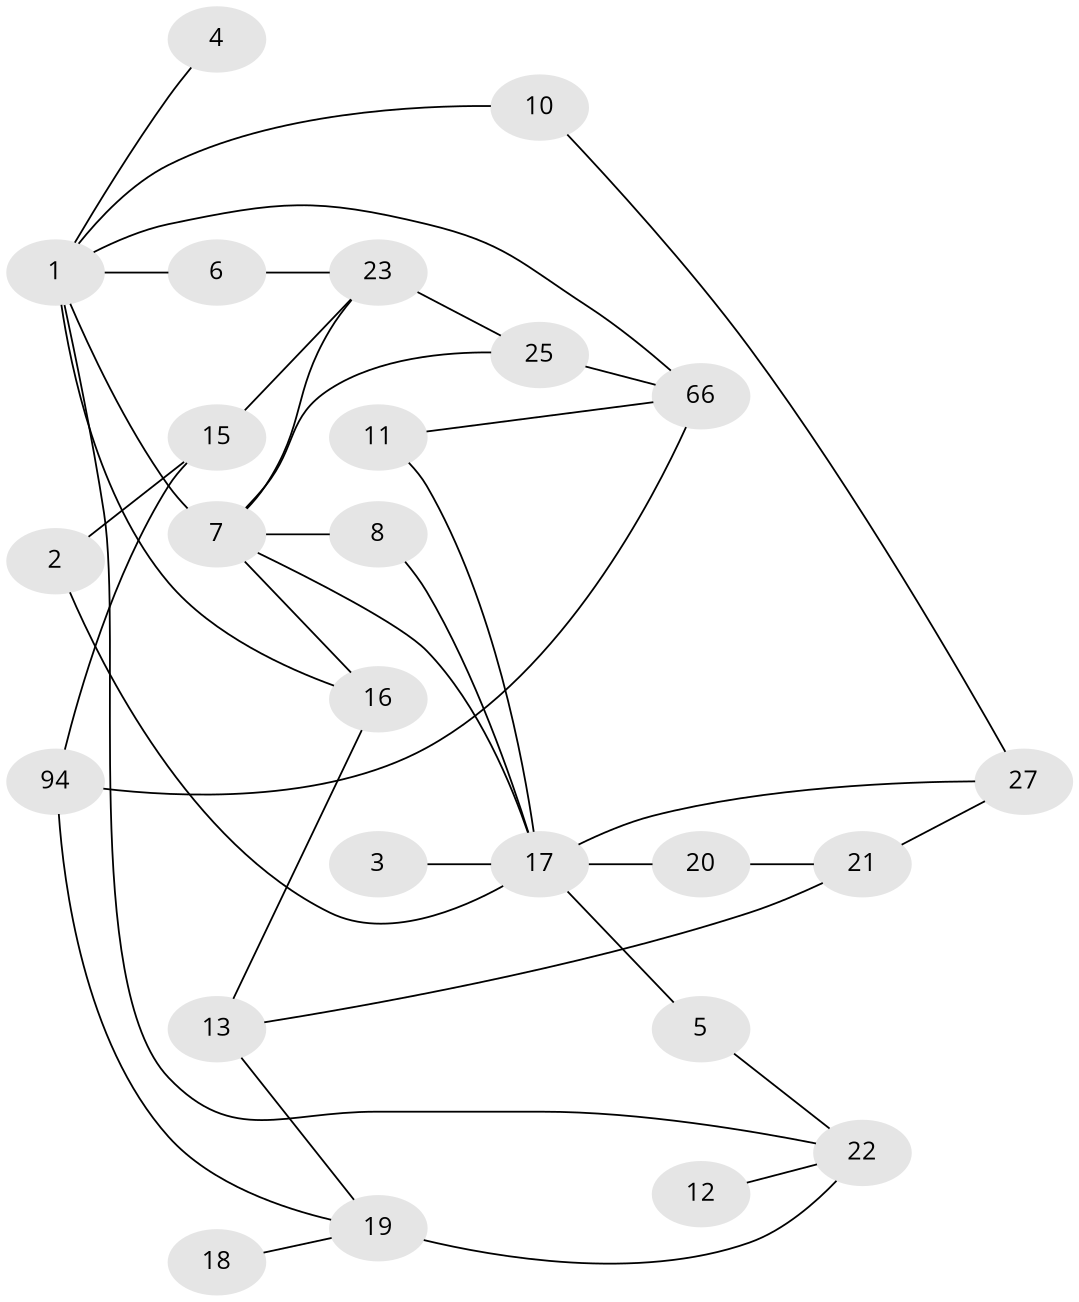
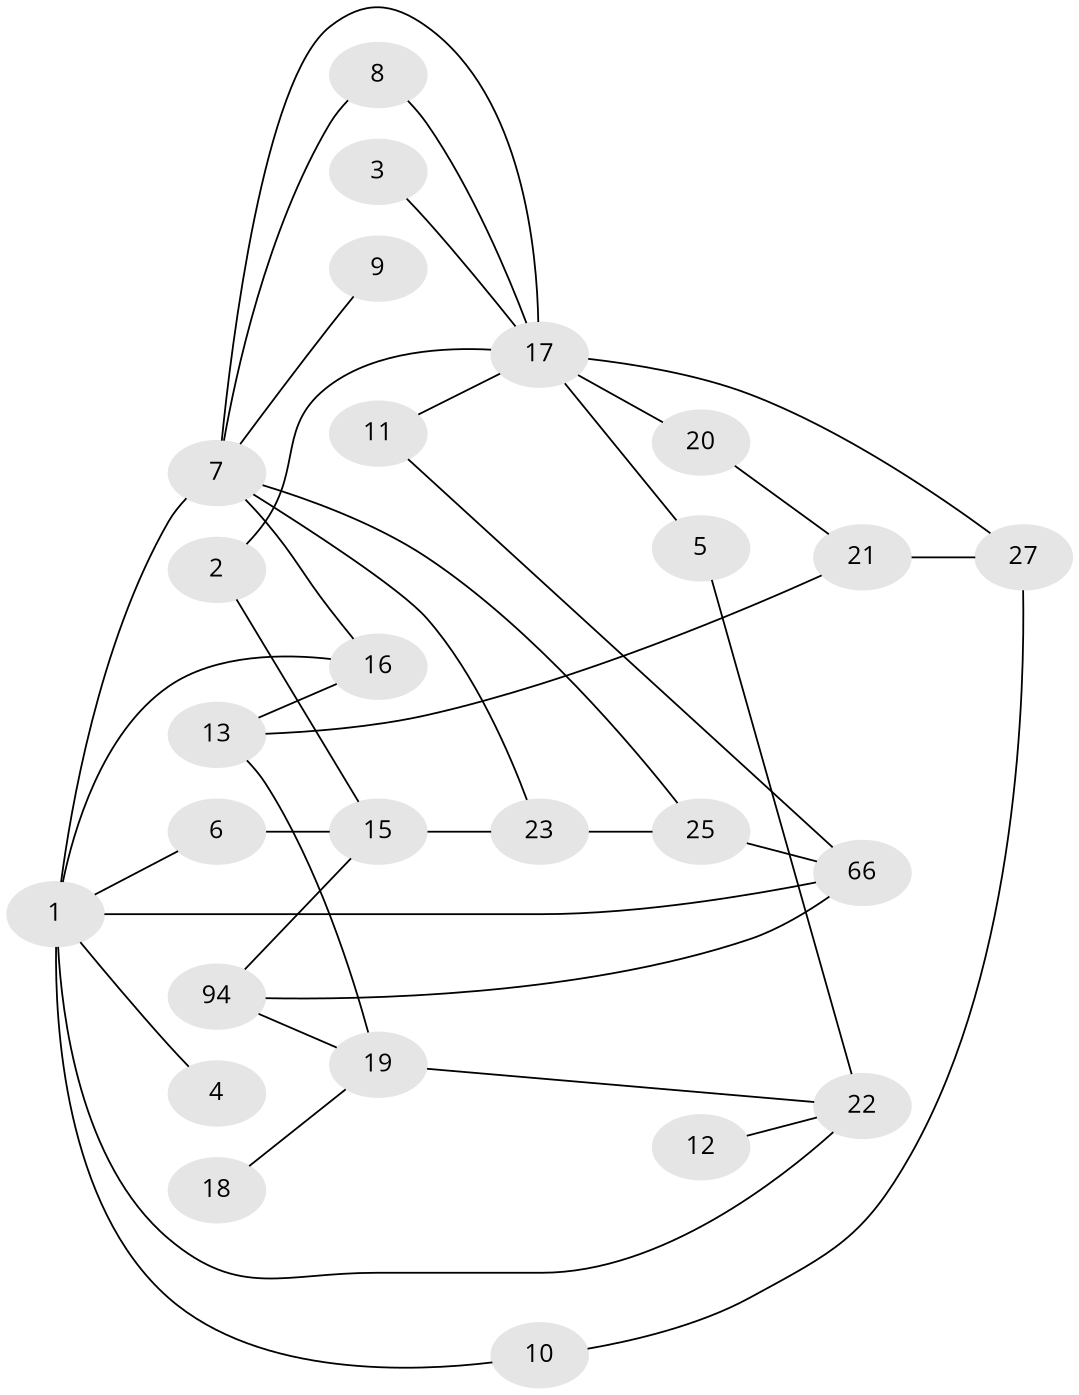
none -> (378, 269)
(298, 273) -> (306, 832)
